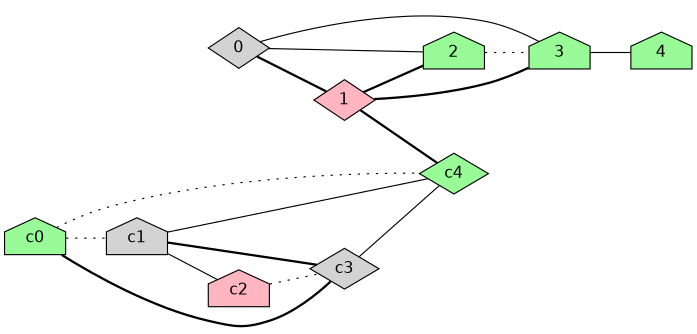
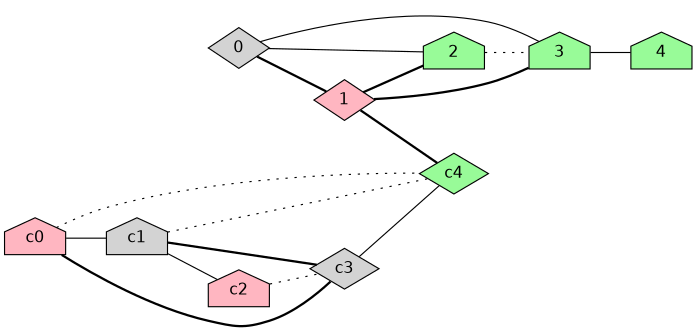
(298, 205) -> (298, 205)
(35, 238) -> (35, 238)
(86, 238) -> (86, 238)
